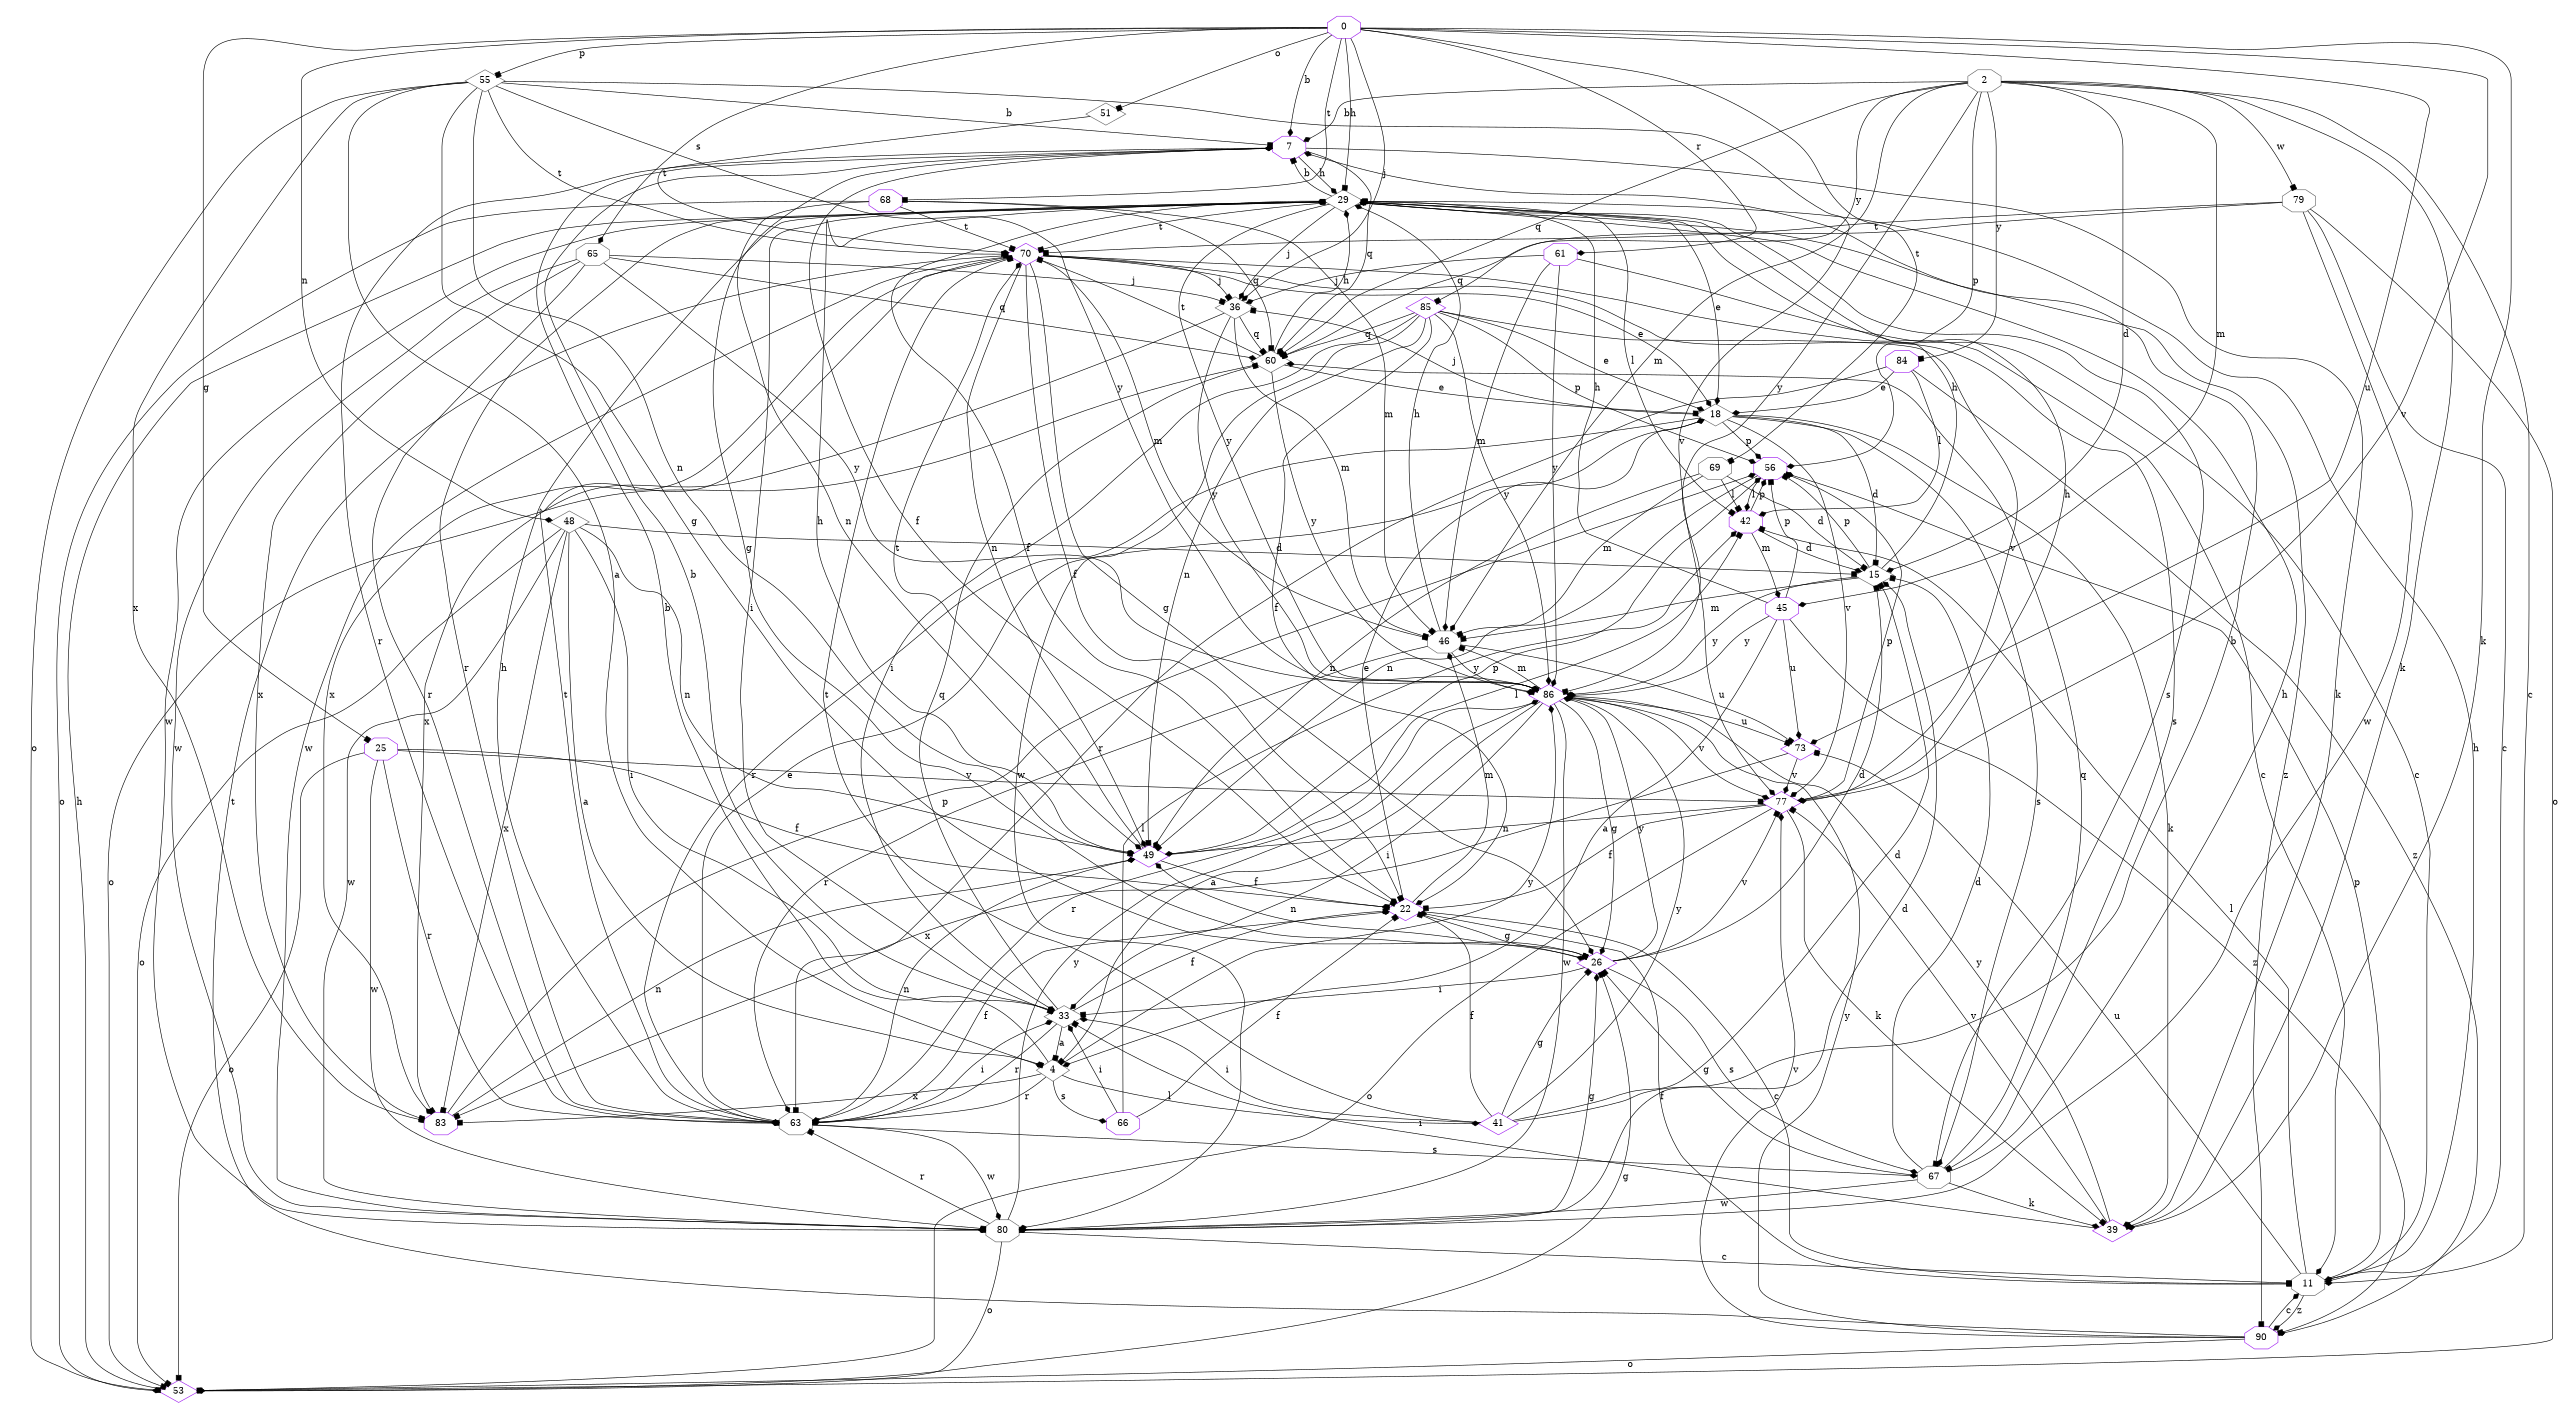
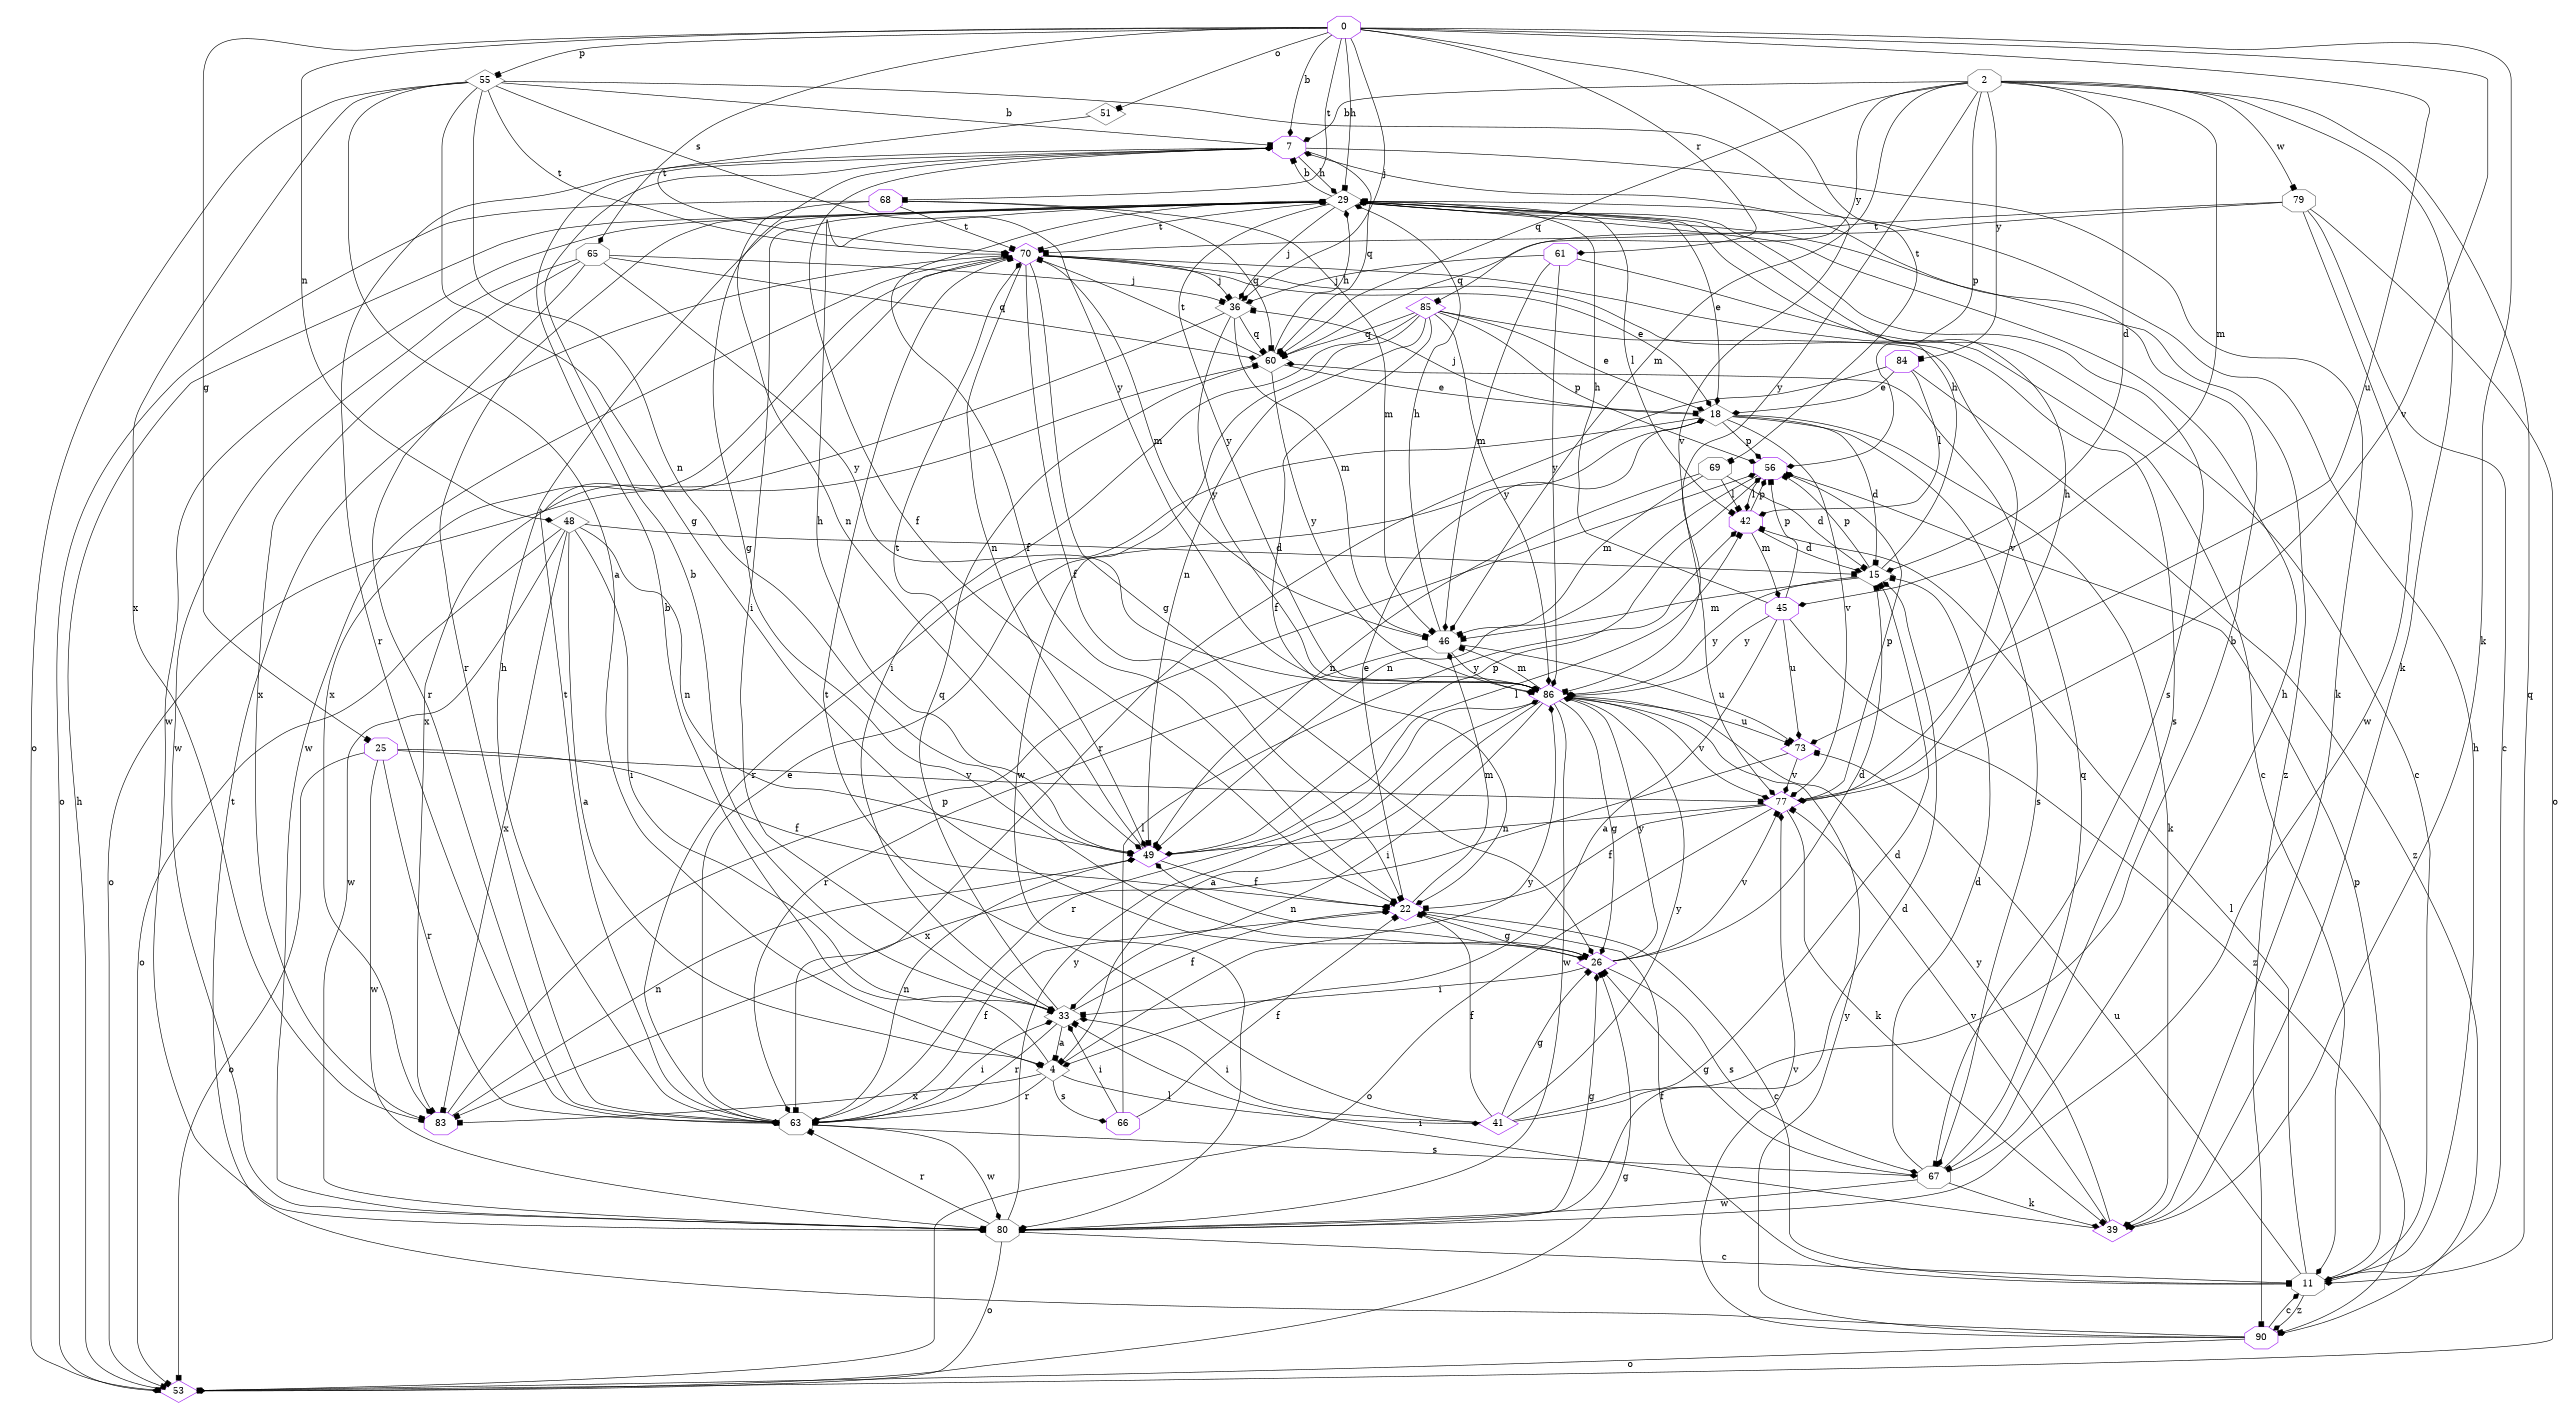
(2530, 696) -> (2530, 696)
